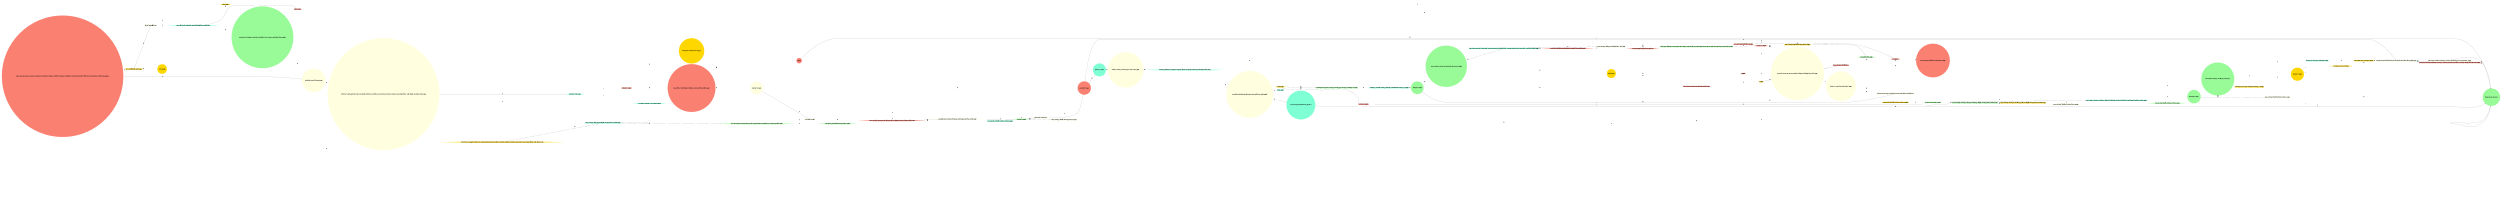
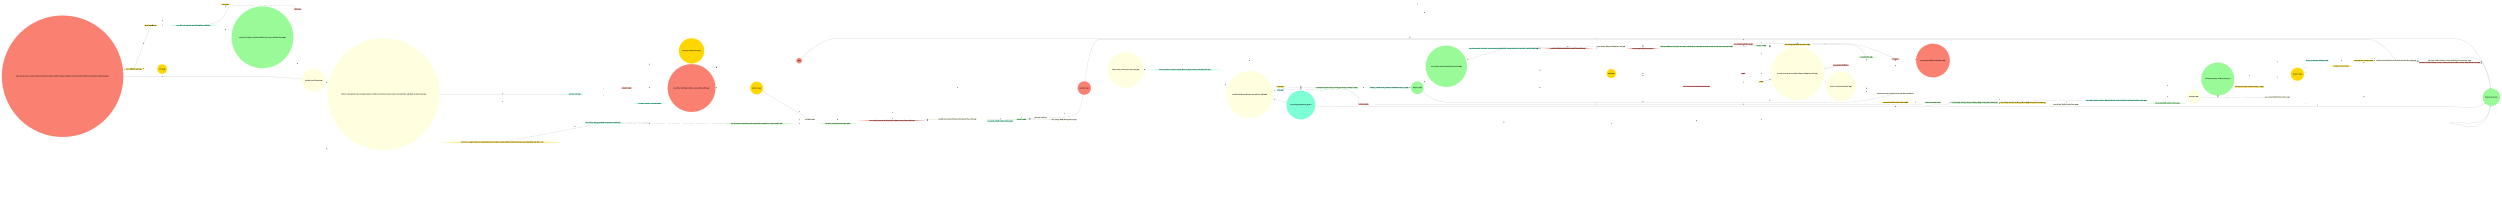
(151, 25) -> (151, 25)
(1761, 46) -> (1761, 46)
(1099, 70) -> none
(757, 88) -> (757, 88)
(2194, 97) -> (2194, 97)
